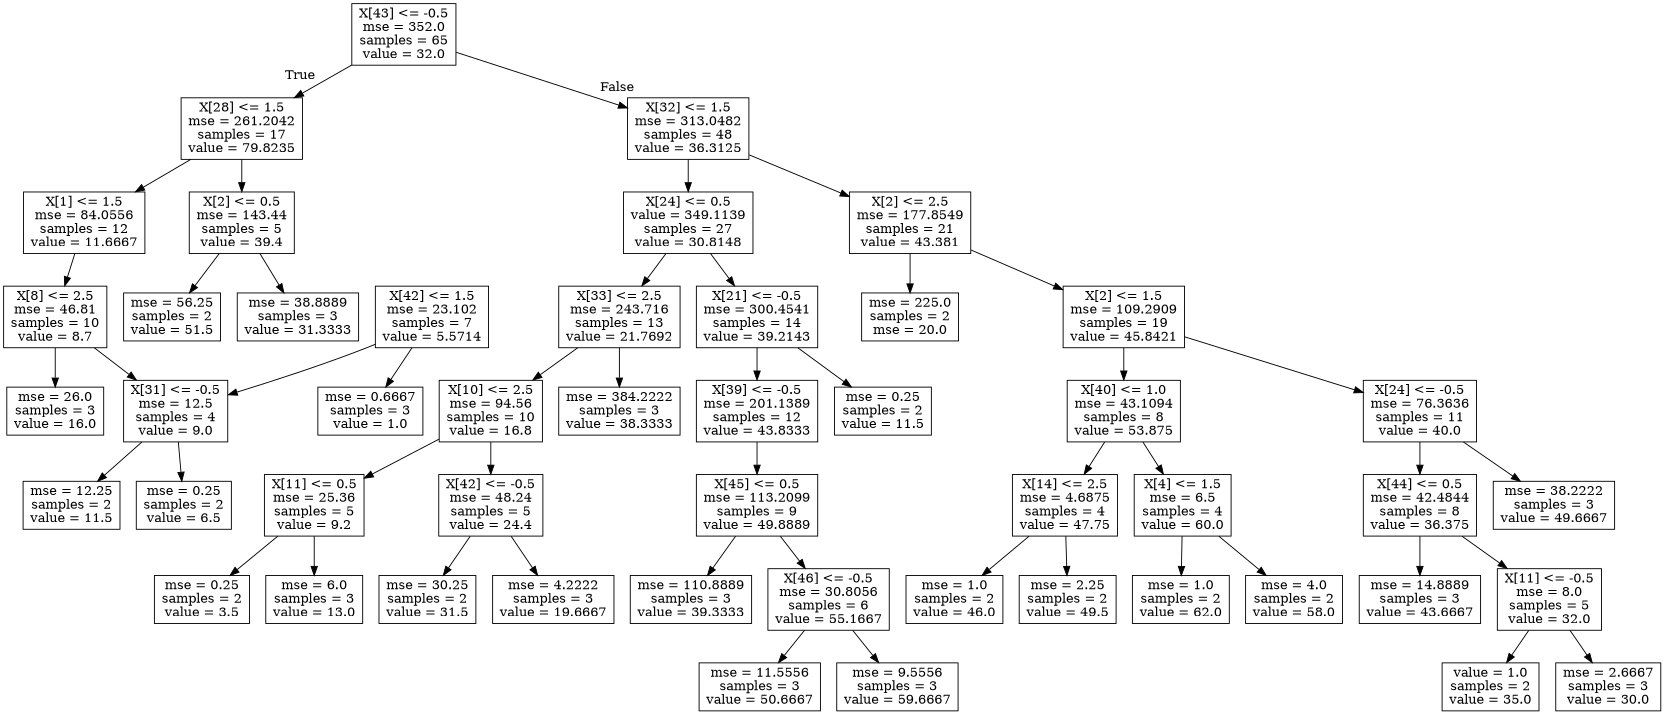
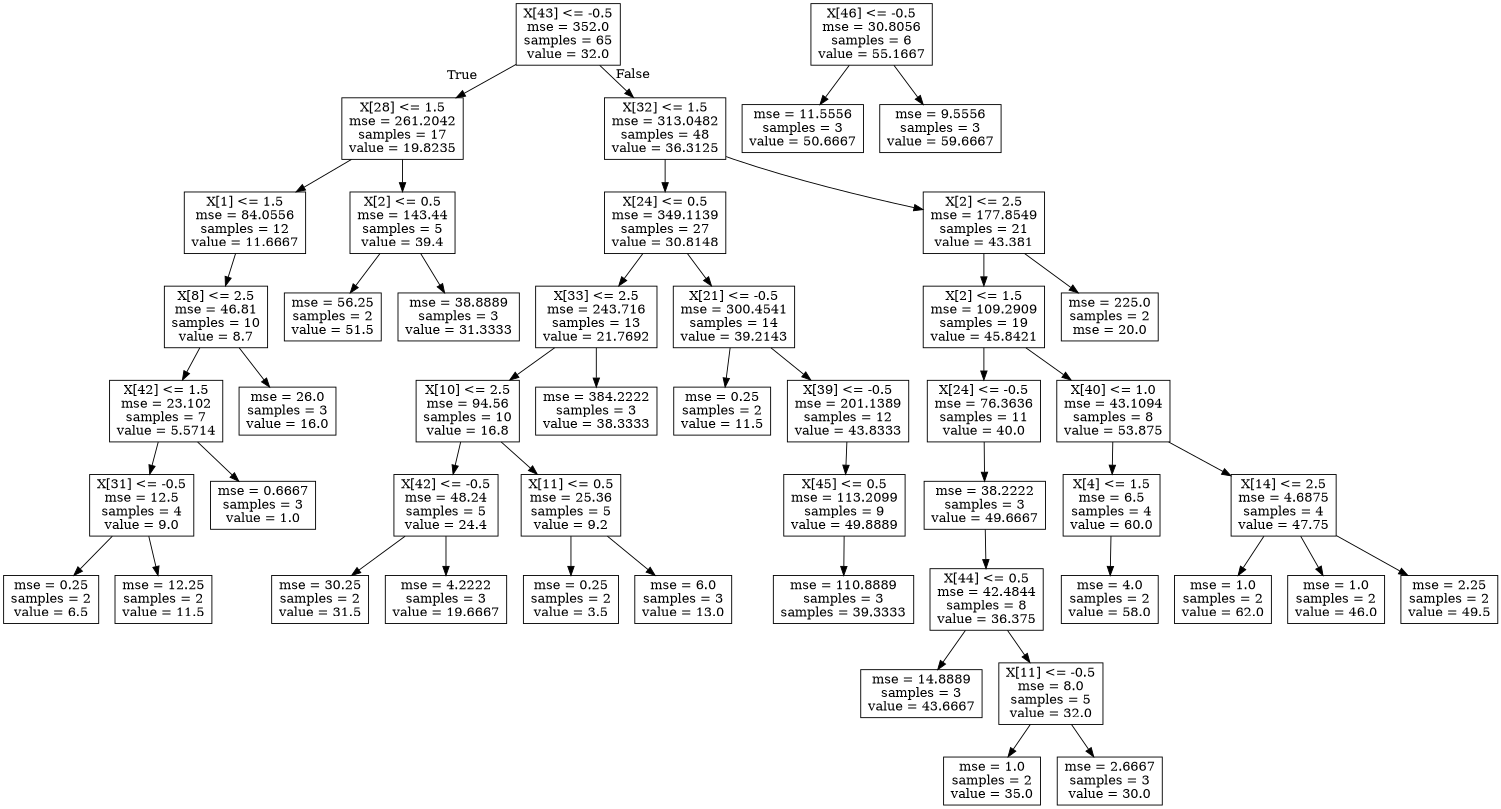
(242, 129) -> (403, 129)
(688, 223) -> (665, 223)
(112, 361) -> (193, 360)
(1420, 454) -> (986, 544)
(790, 549) -> none
(1182, 551) -> (1254, 552)
(691, 599) -> (844, 599)
(1491, 687) -> (992, 781)
